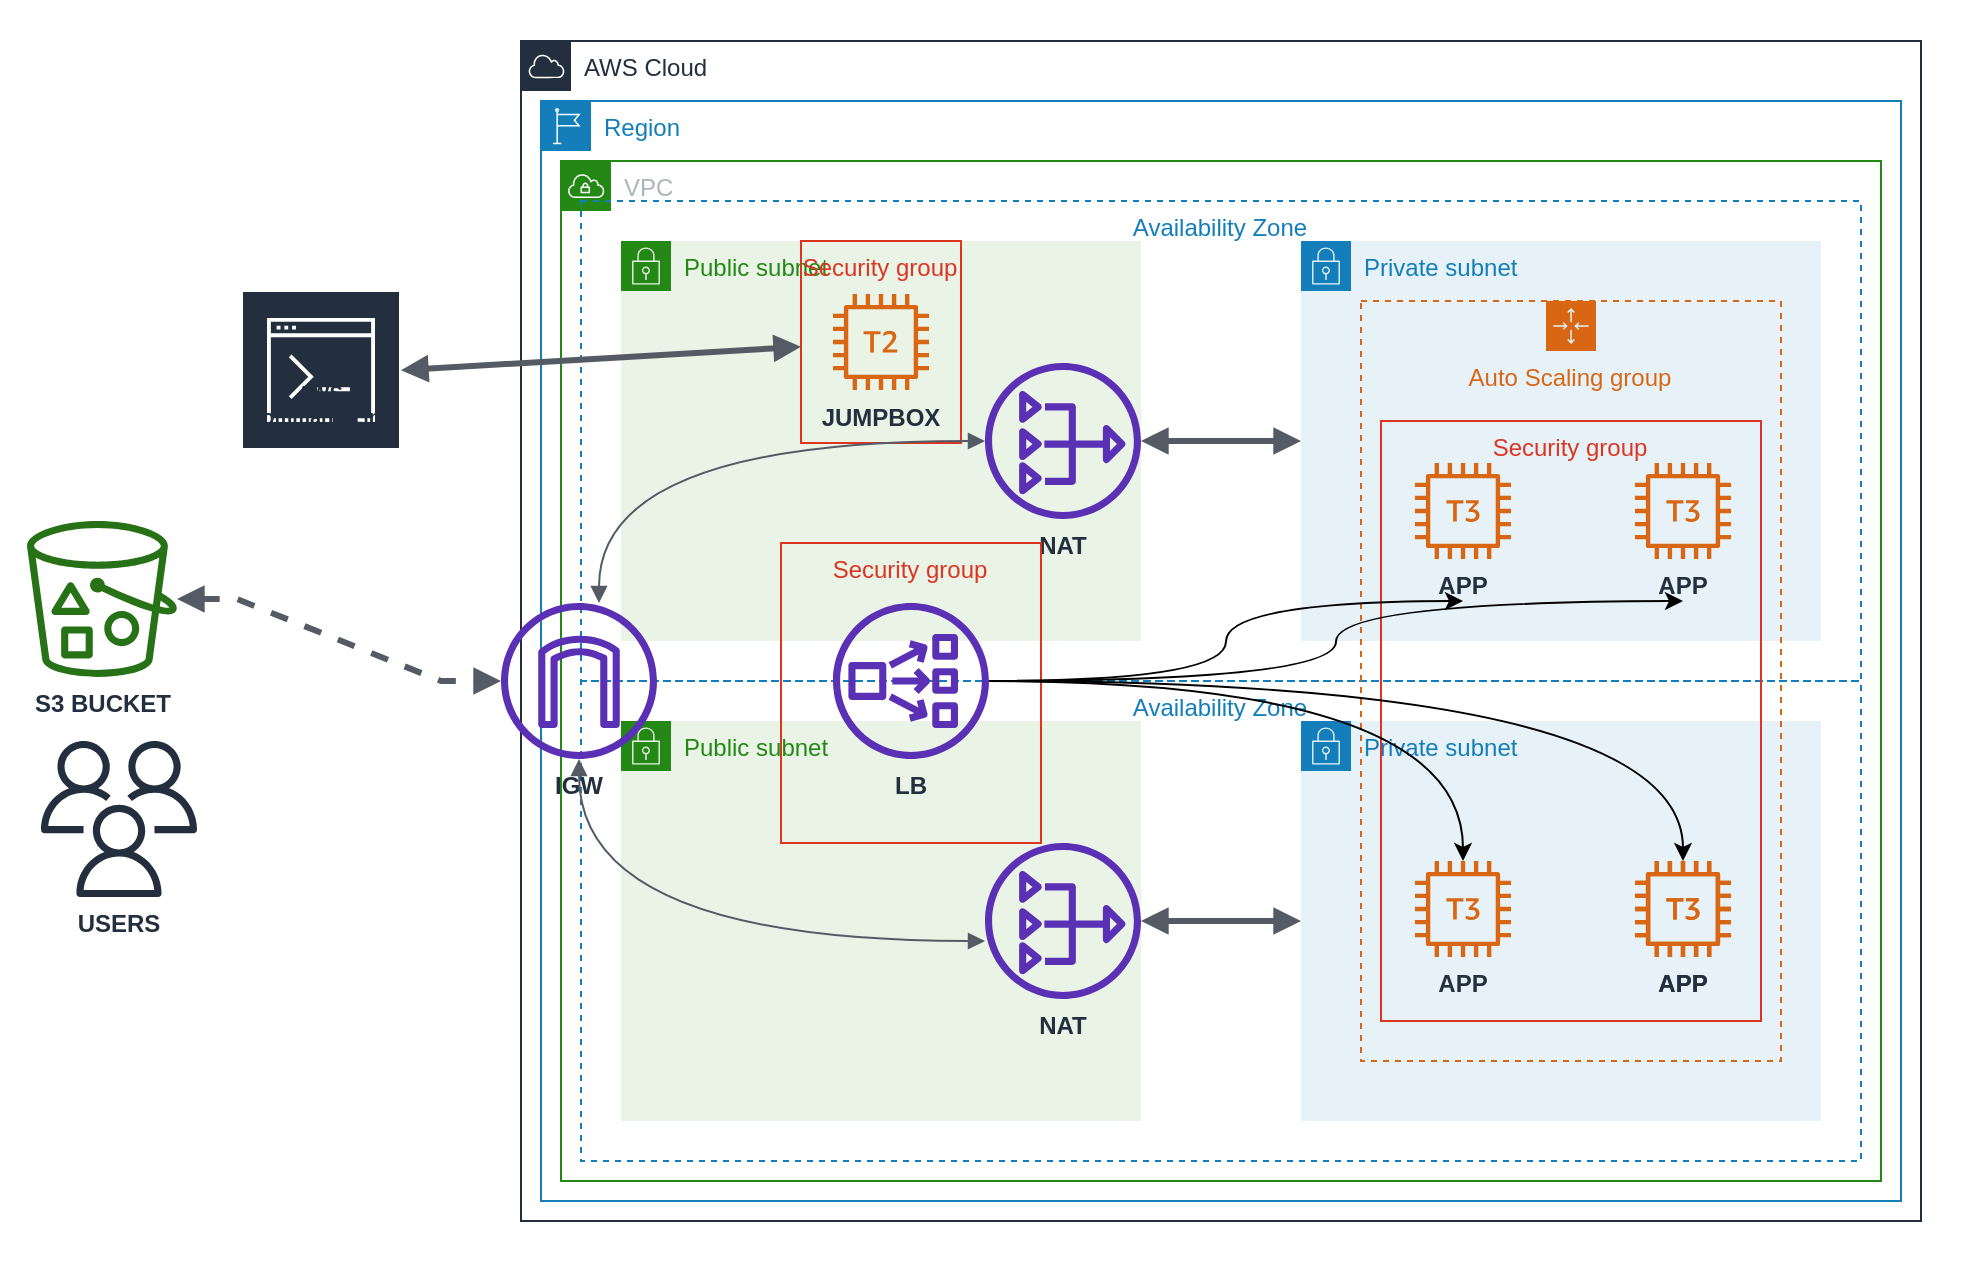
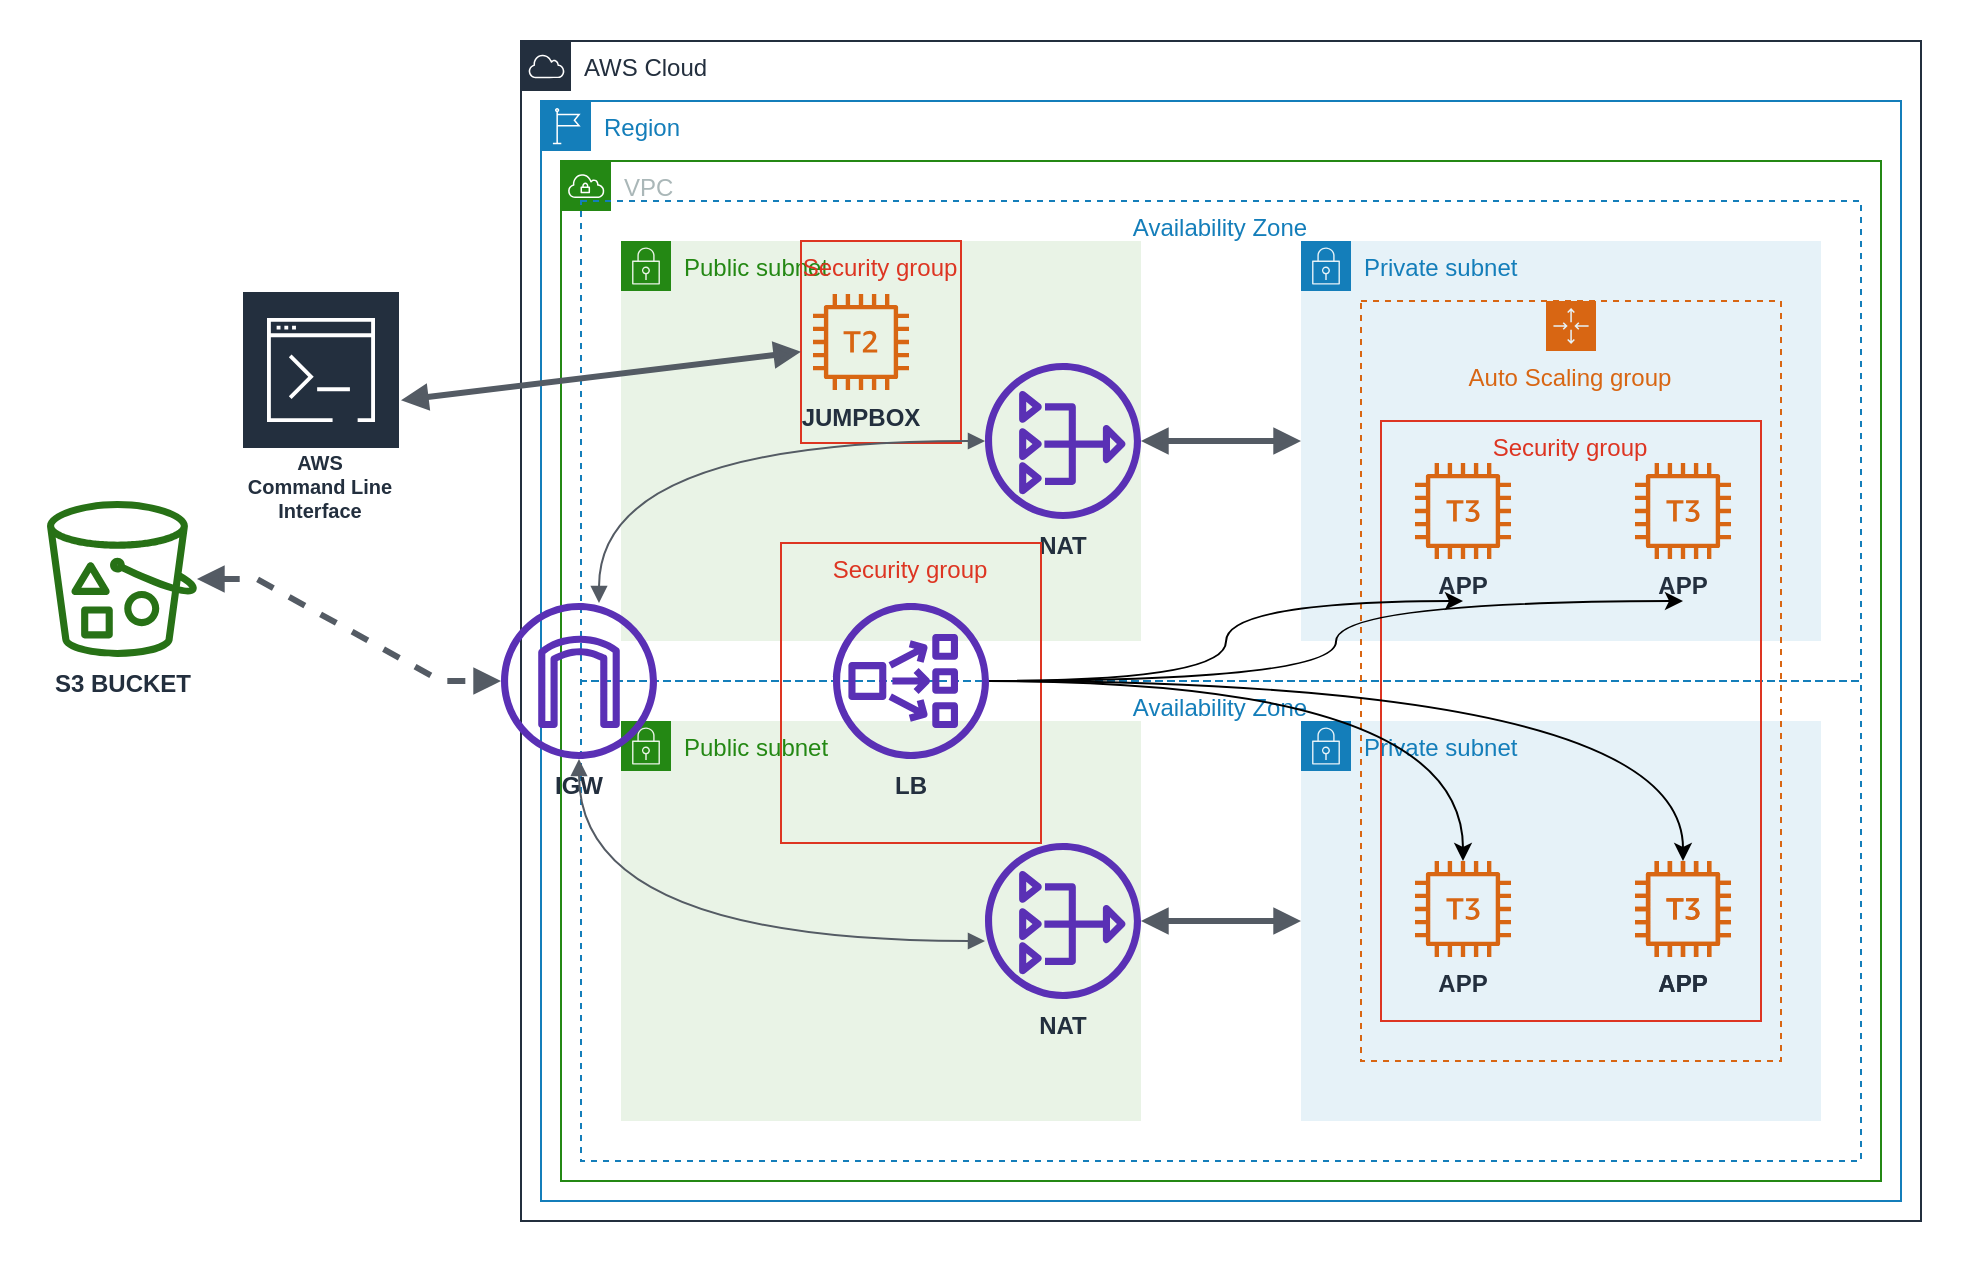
(881, 342) -> (861, 342)
(321, 375) -> (321, 410)
(102, 599) -> (122, 579)
(119, 819) -> none
